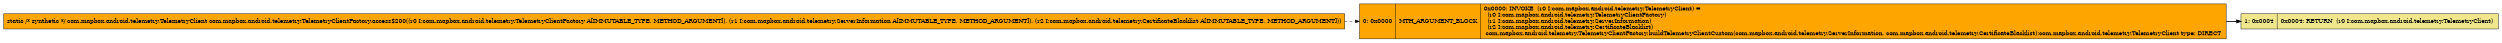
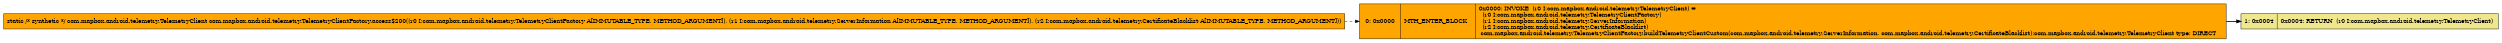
(1438, 21) -> (1436, 21)
